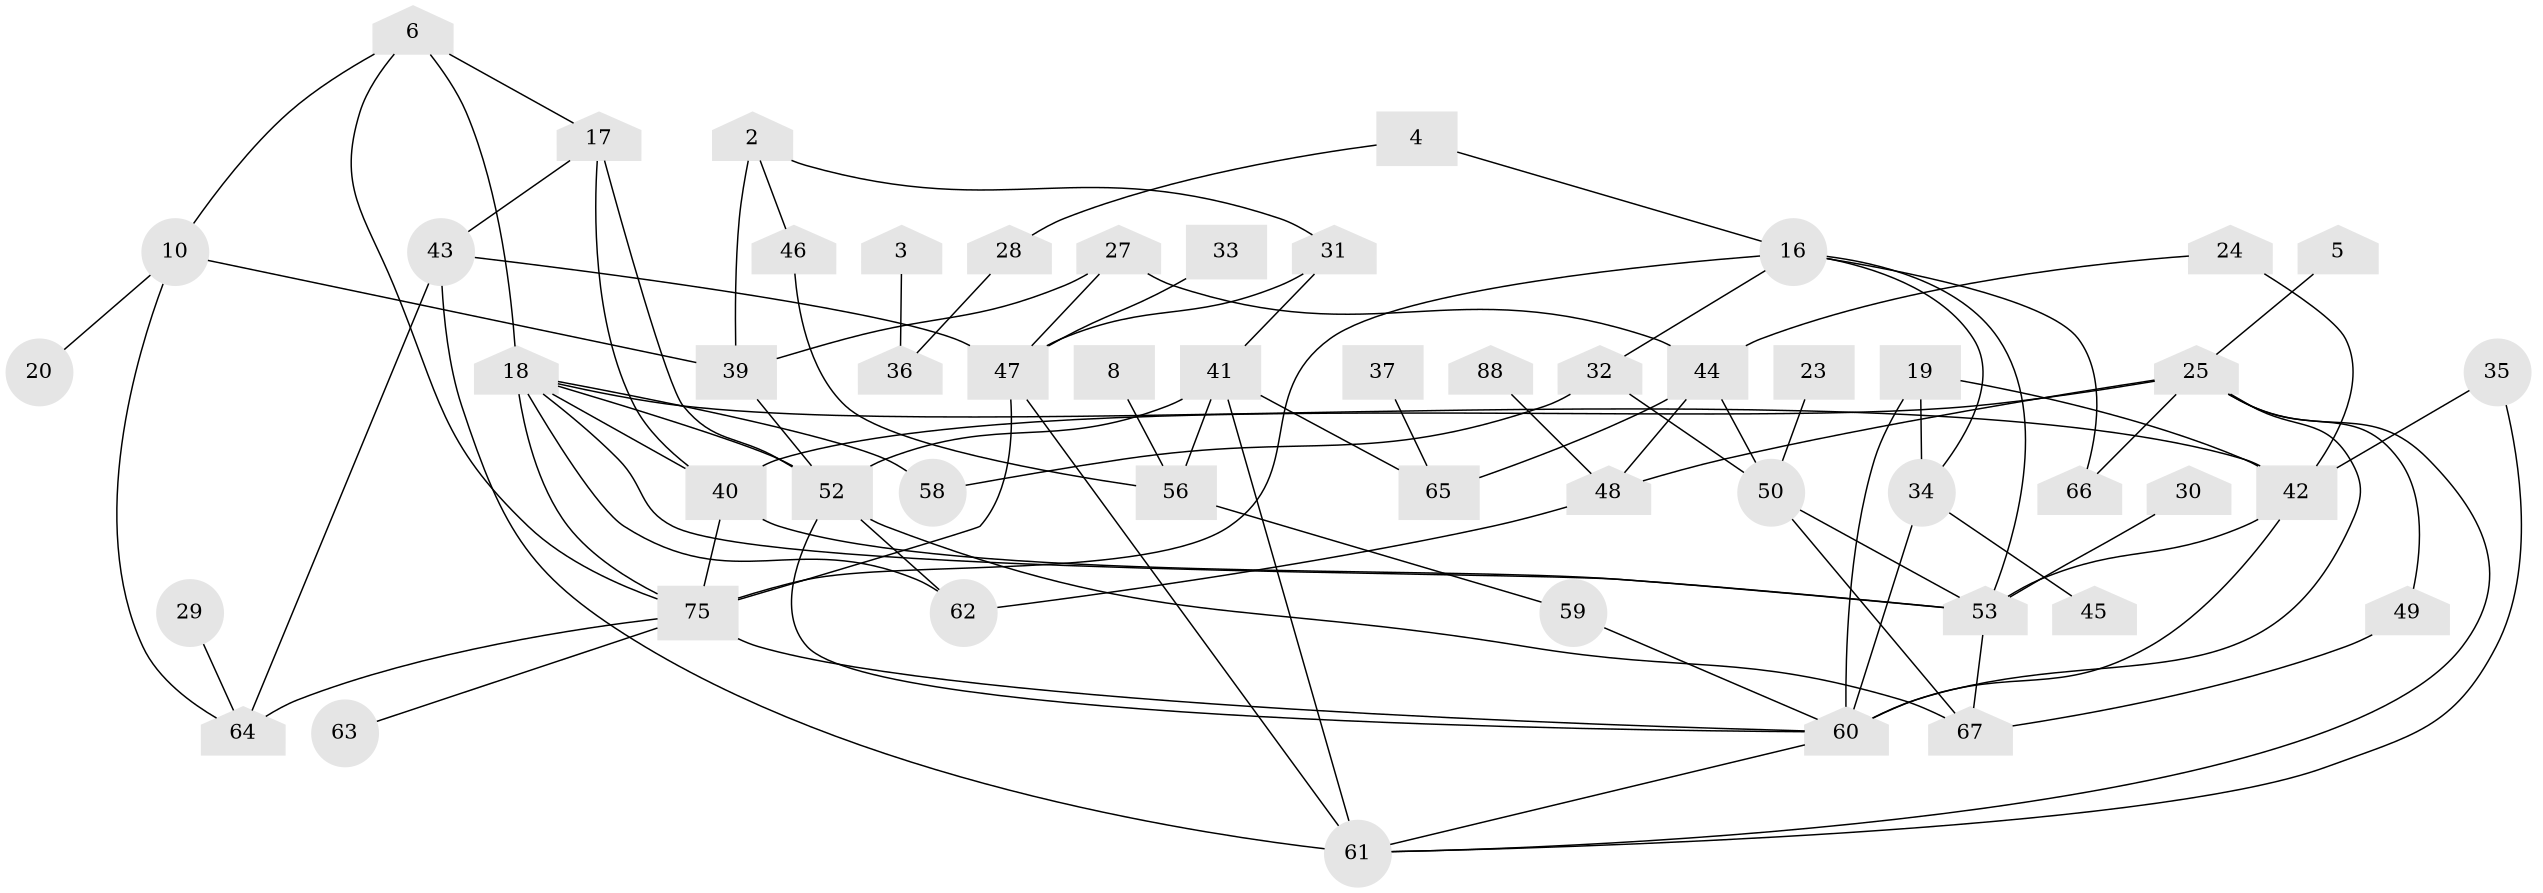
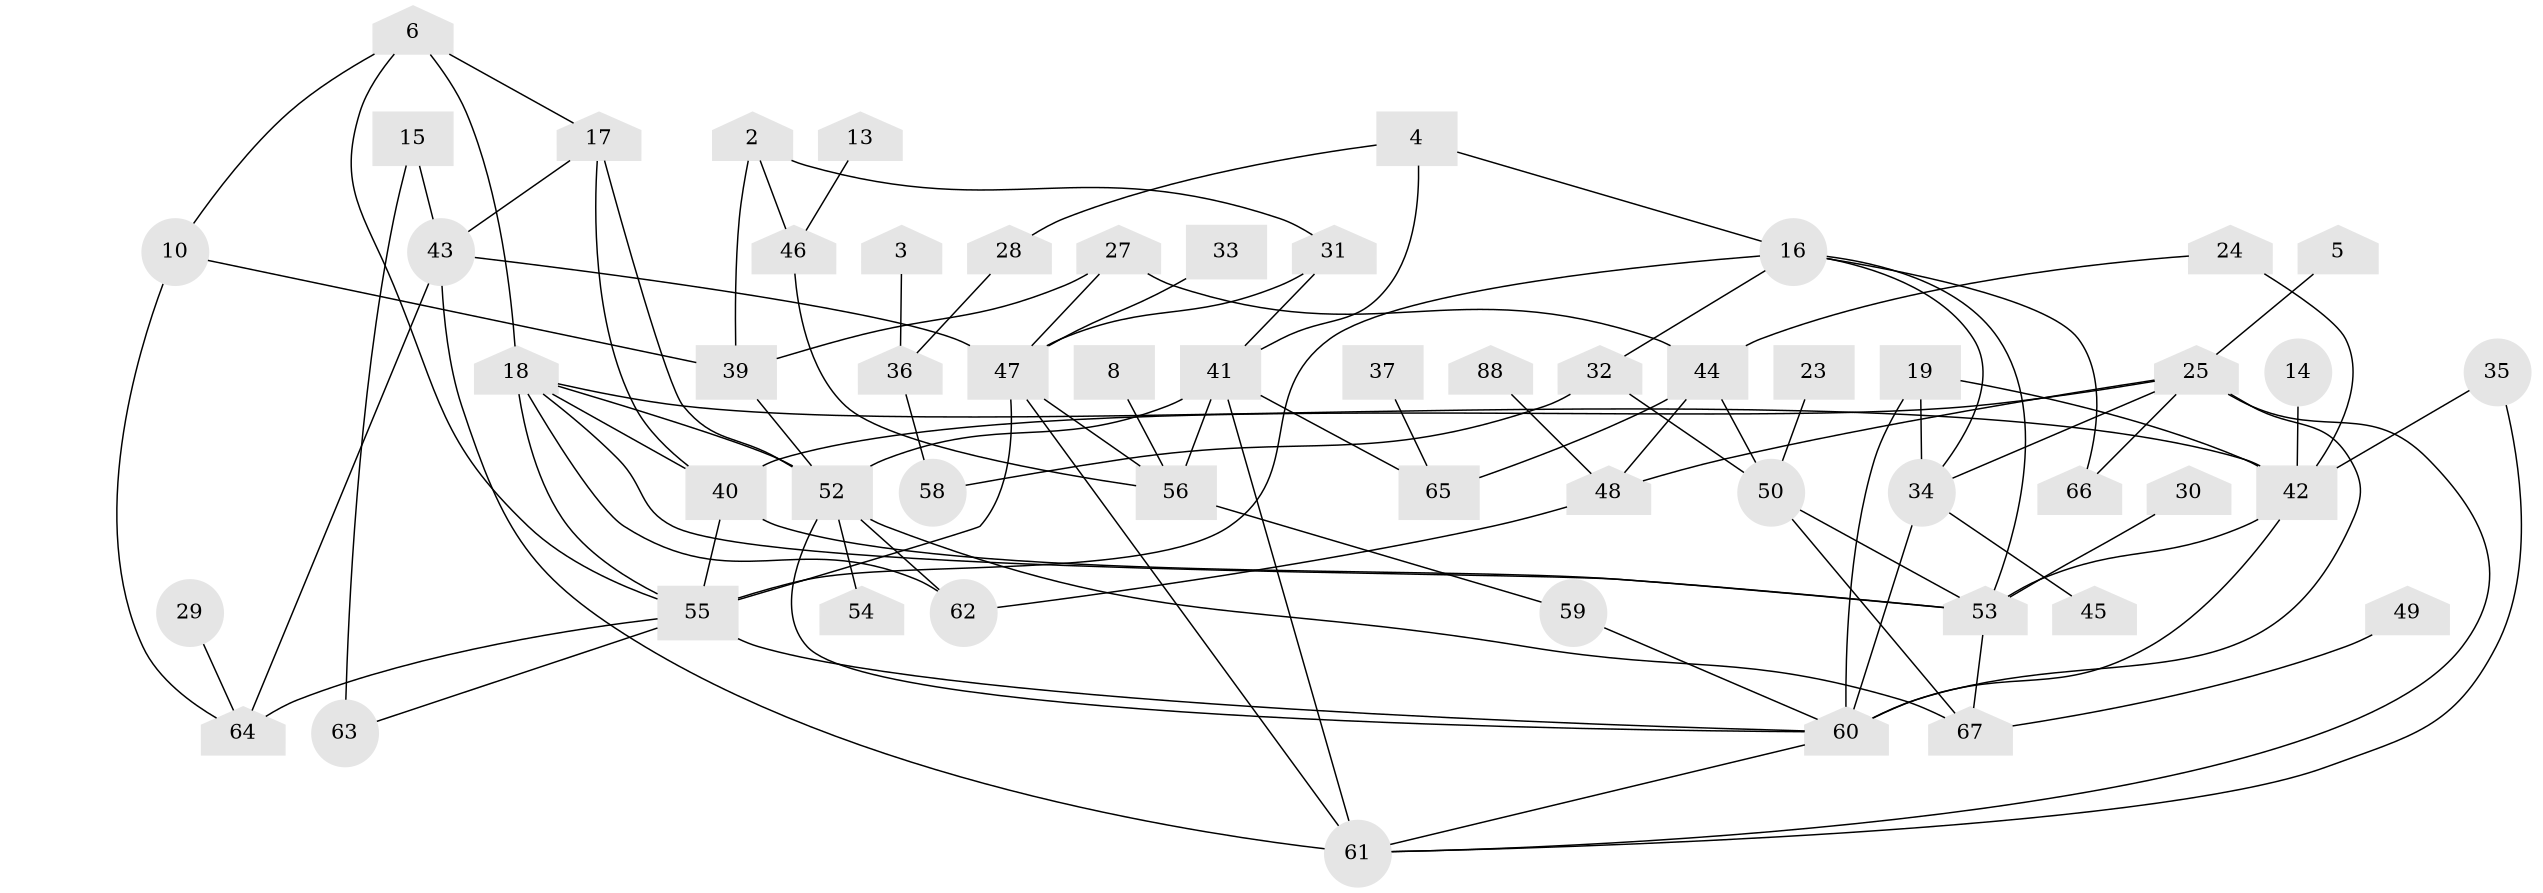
none -> (413, 139)
none -> (860, 139)
none -> (1382, 293)
(39, 372) -> none
none -> (2298, 372)
(744, 419) -> (915, 427)
none -> (1097, 436)
(2392, 451) -> (2049, 437)
(698, 613) -> (698, 613)
none -> (862, 613)
